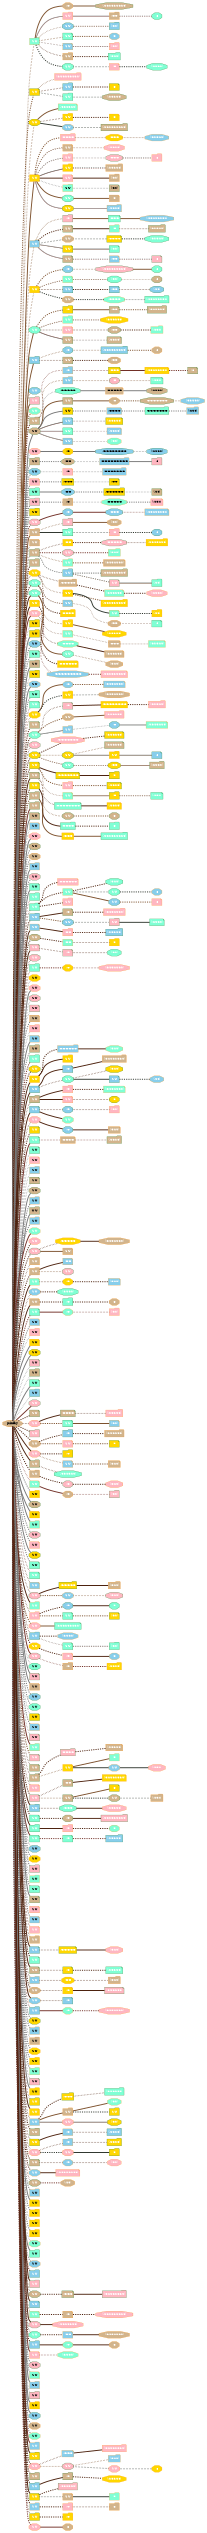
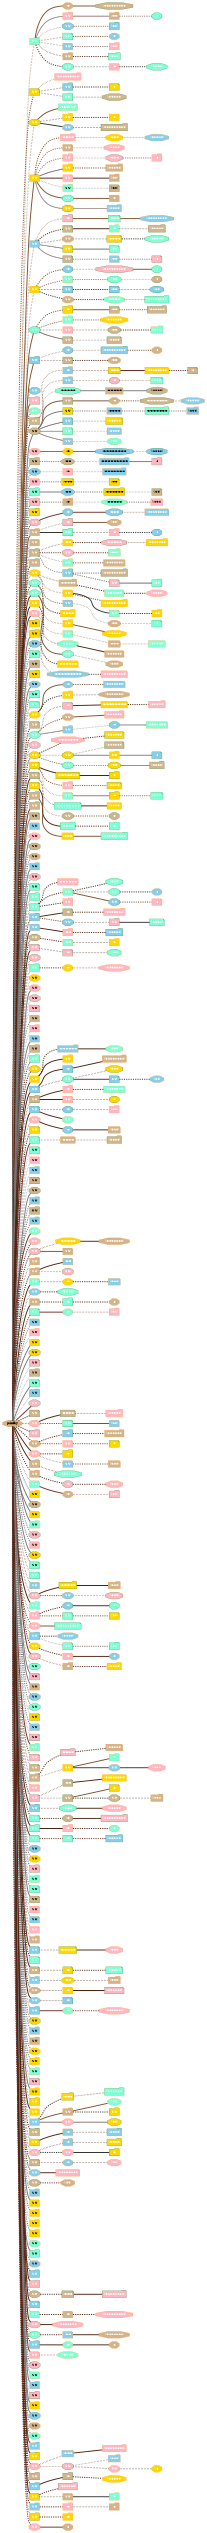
(18, 1317) -> (18, 1317)
